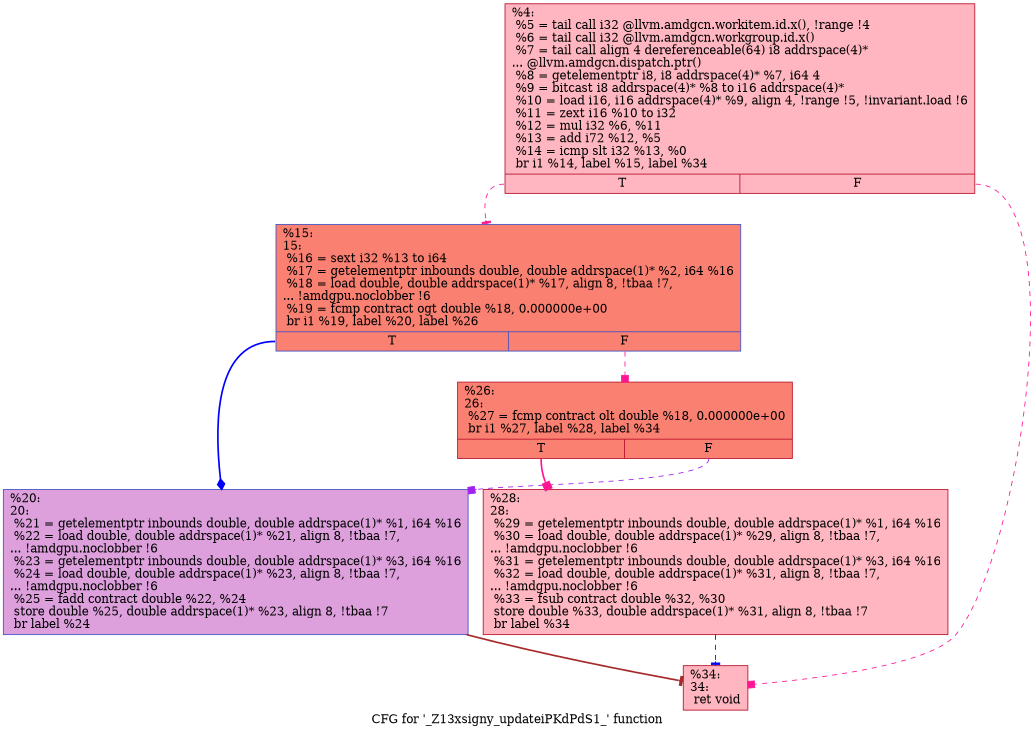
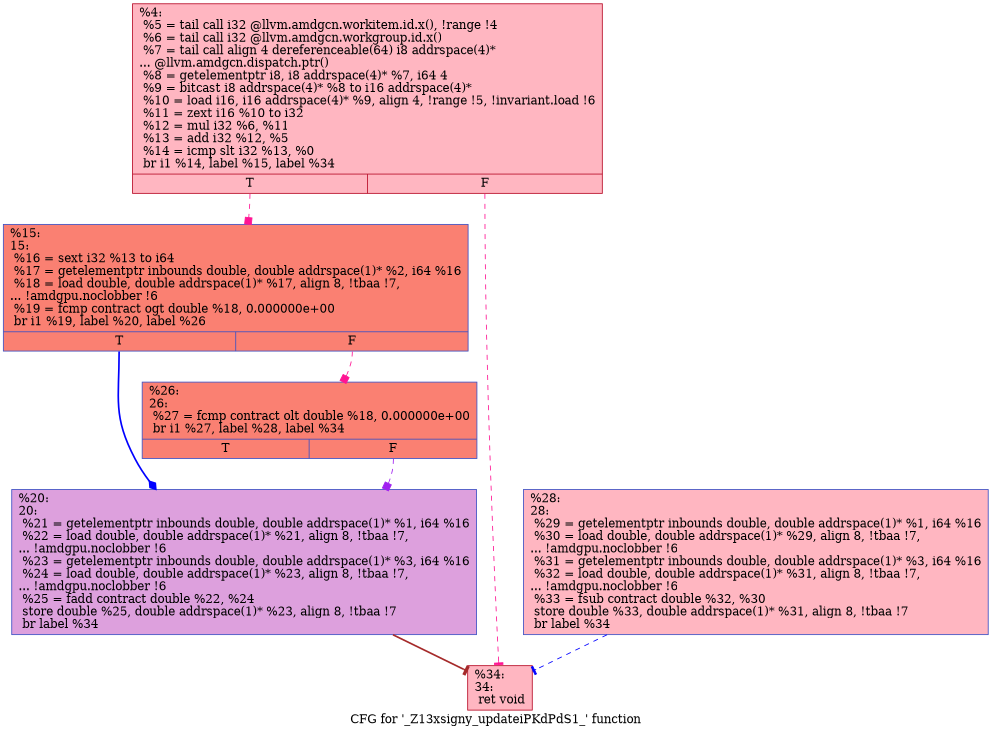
(586, 139) -> (214, 139)
(487, 197) -> (250, 205)
(625, 420) -> (310, 420)
(542, 470) -> none
(1006, 506) -> (489, 428)
(716, 562) -> (756, 562)
(50, 625) -> (59, 625)
